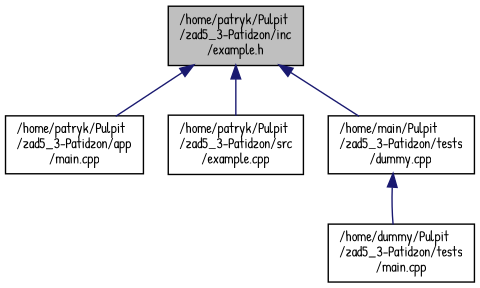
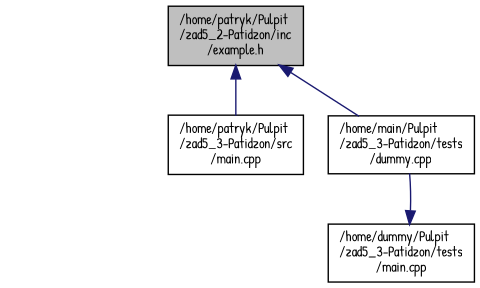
(236, 36) -> (236, 36)
(74, 145) -> none
(236, 145) -> (236, 145)
(392, 206) -> (411, 192)
